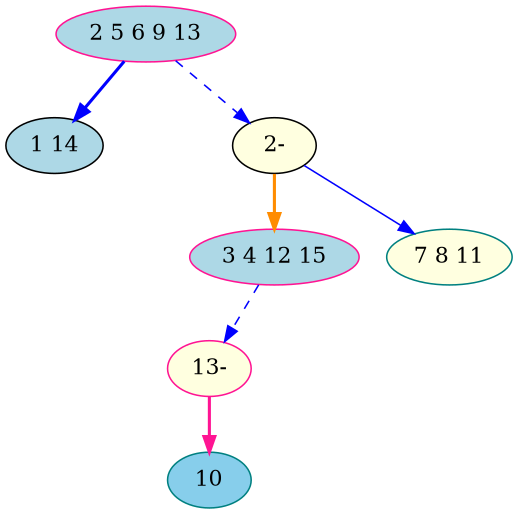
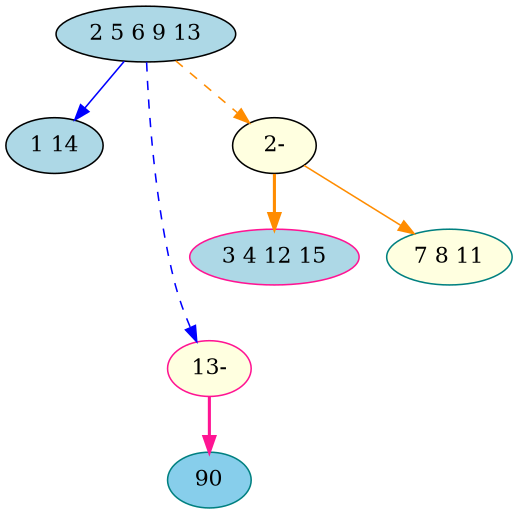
(146, 34) -> (146, 34)
(105, 85) -> (105, 85)
(207, 87) -> (207, 87)
(353, 196) -> (353, 196)
(246, 306) -> (158, 197)
(209, 480) -> (209, 480)
